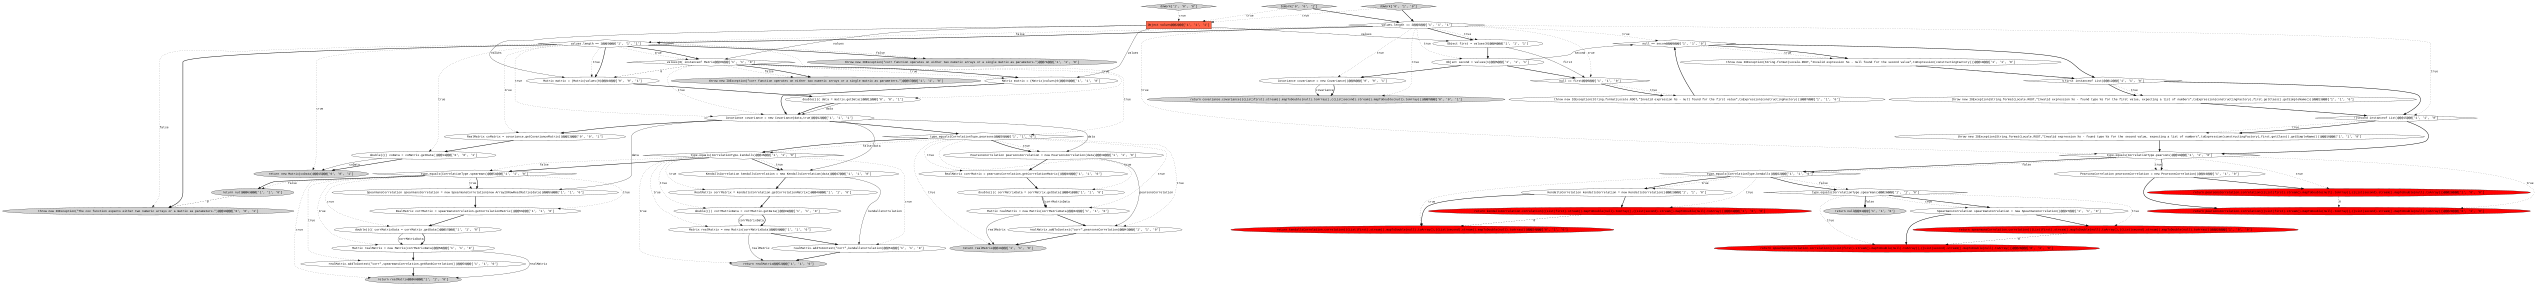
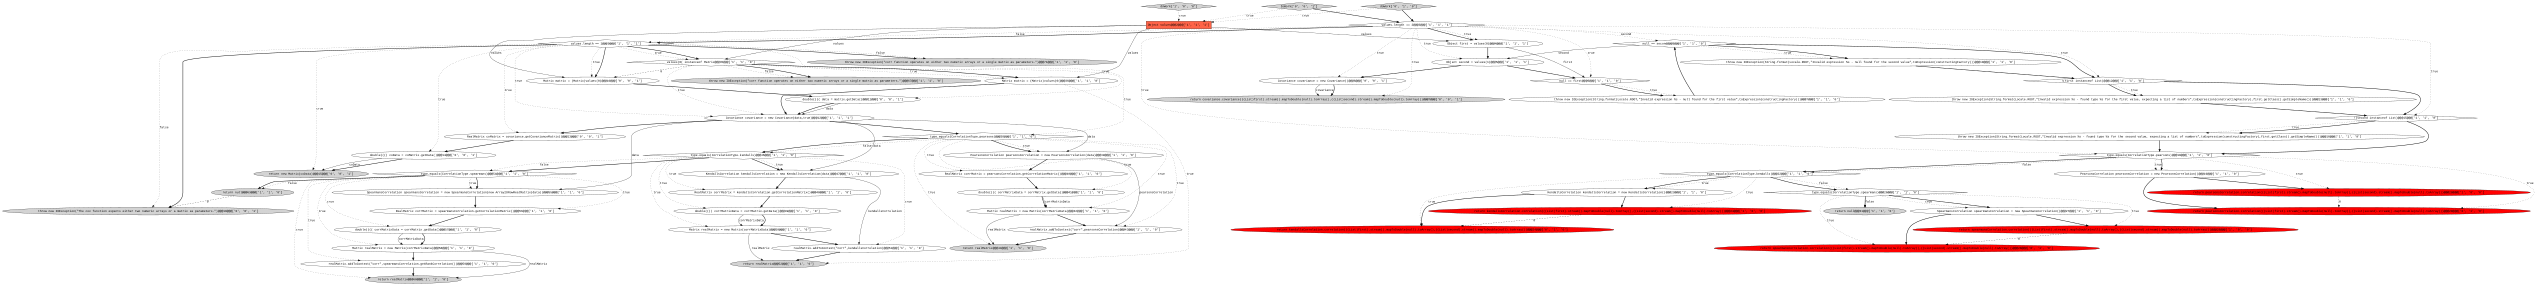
(1626, 34) -> (1626, 34)
none -> (1781, 37)
(1578, 51) -> (1574, 50)
(640, 231) -> (1124, 256)
